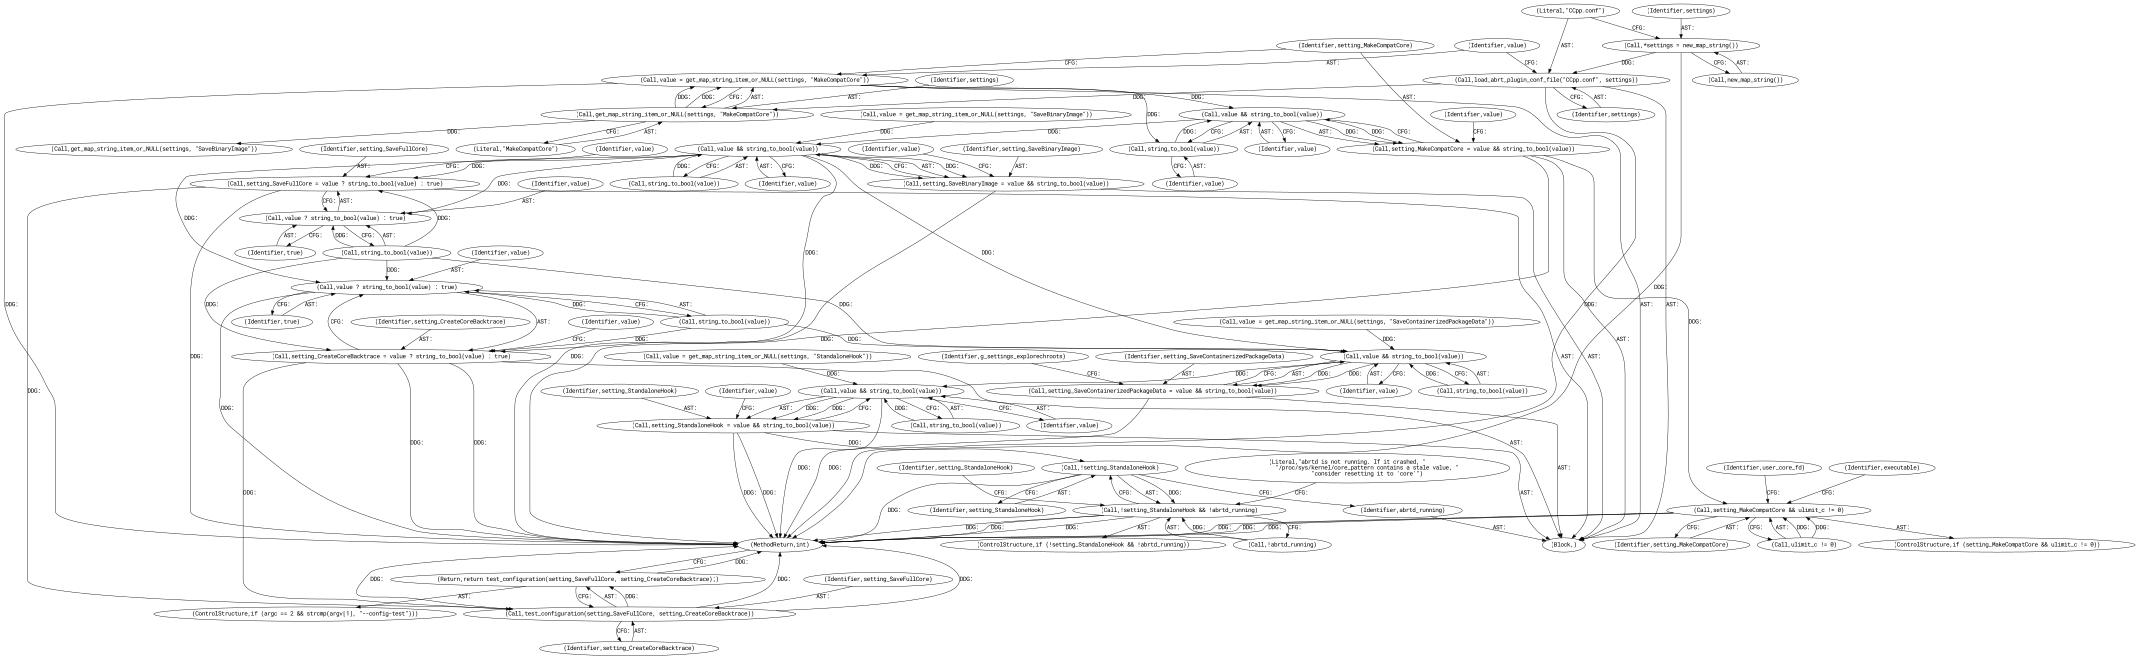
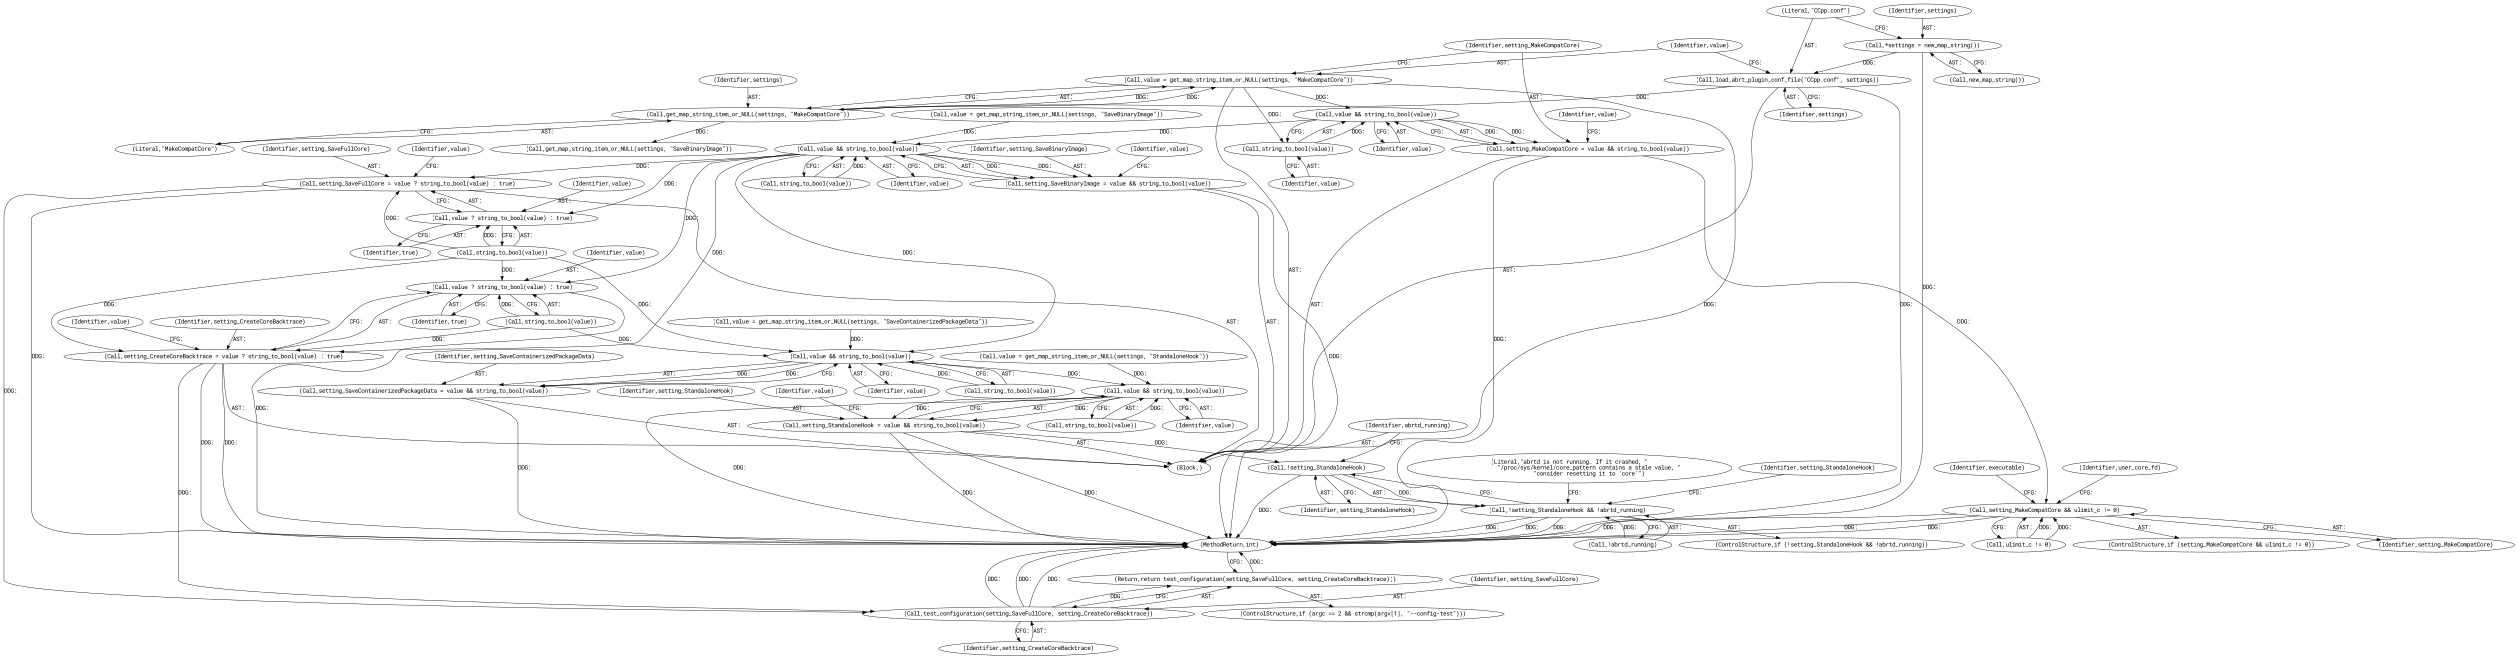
(1003, 357) -> none
(1244, 494) -> (1374, 449)
